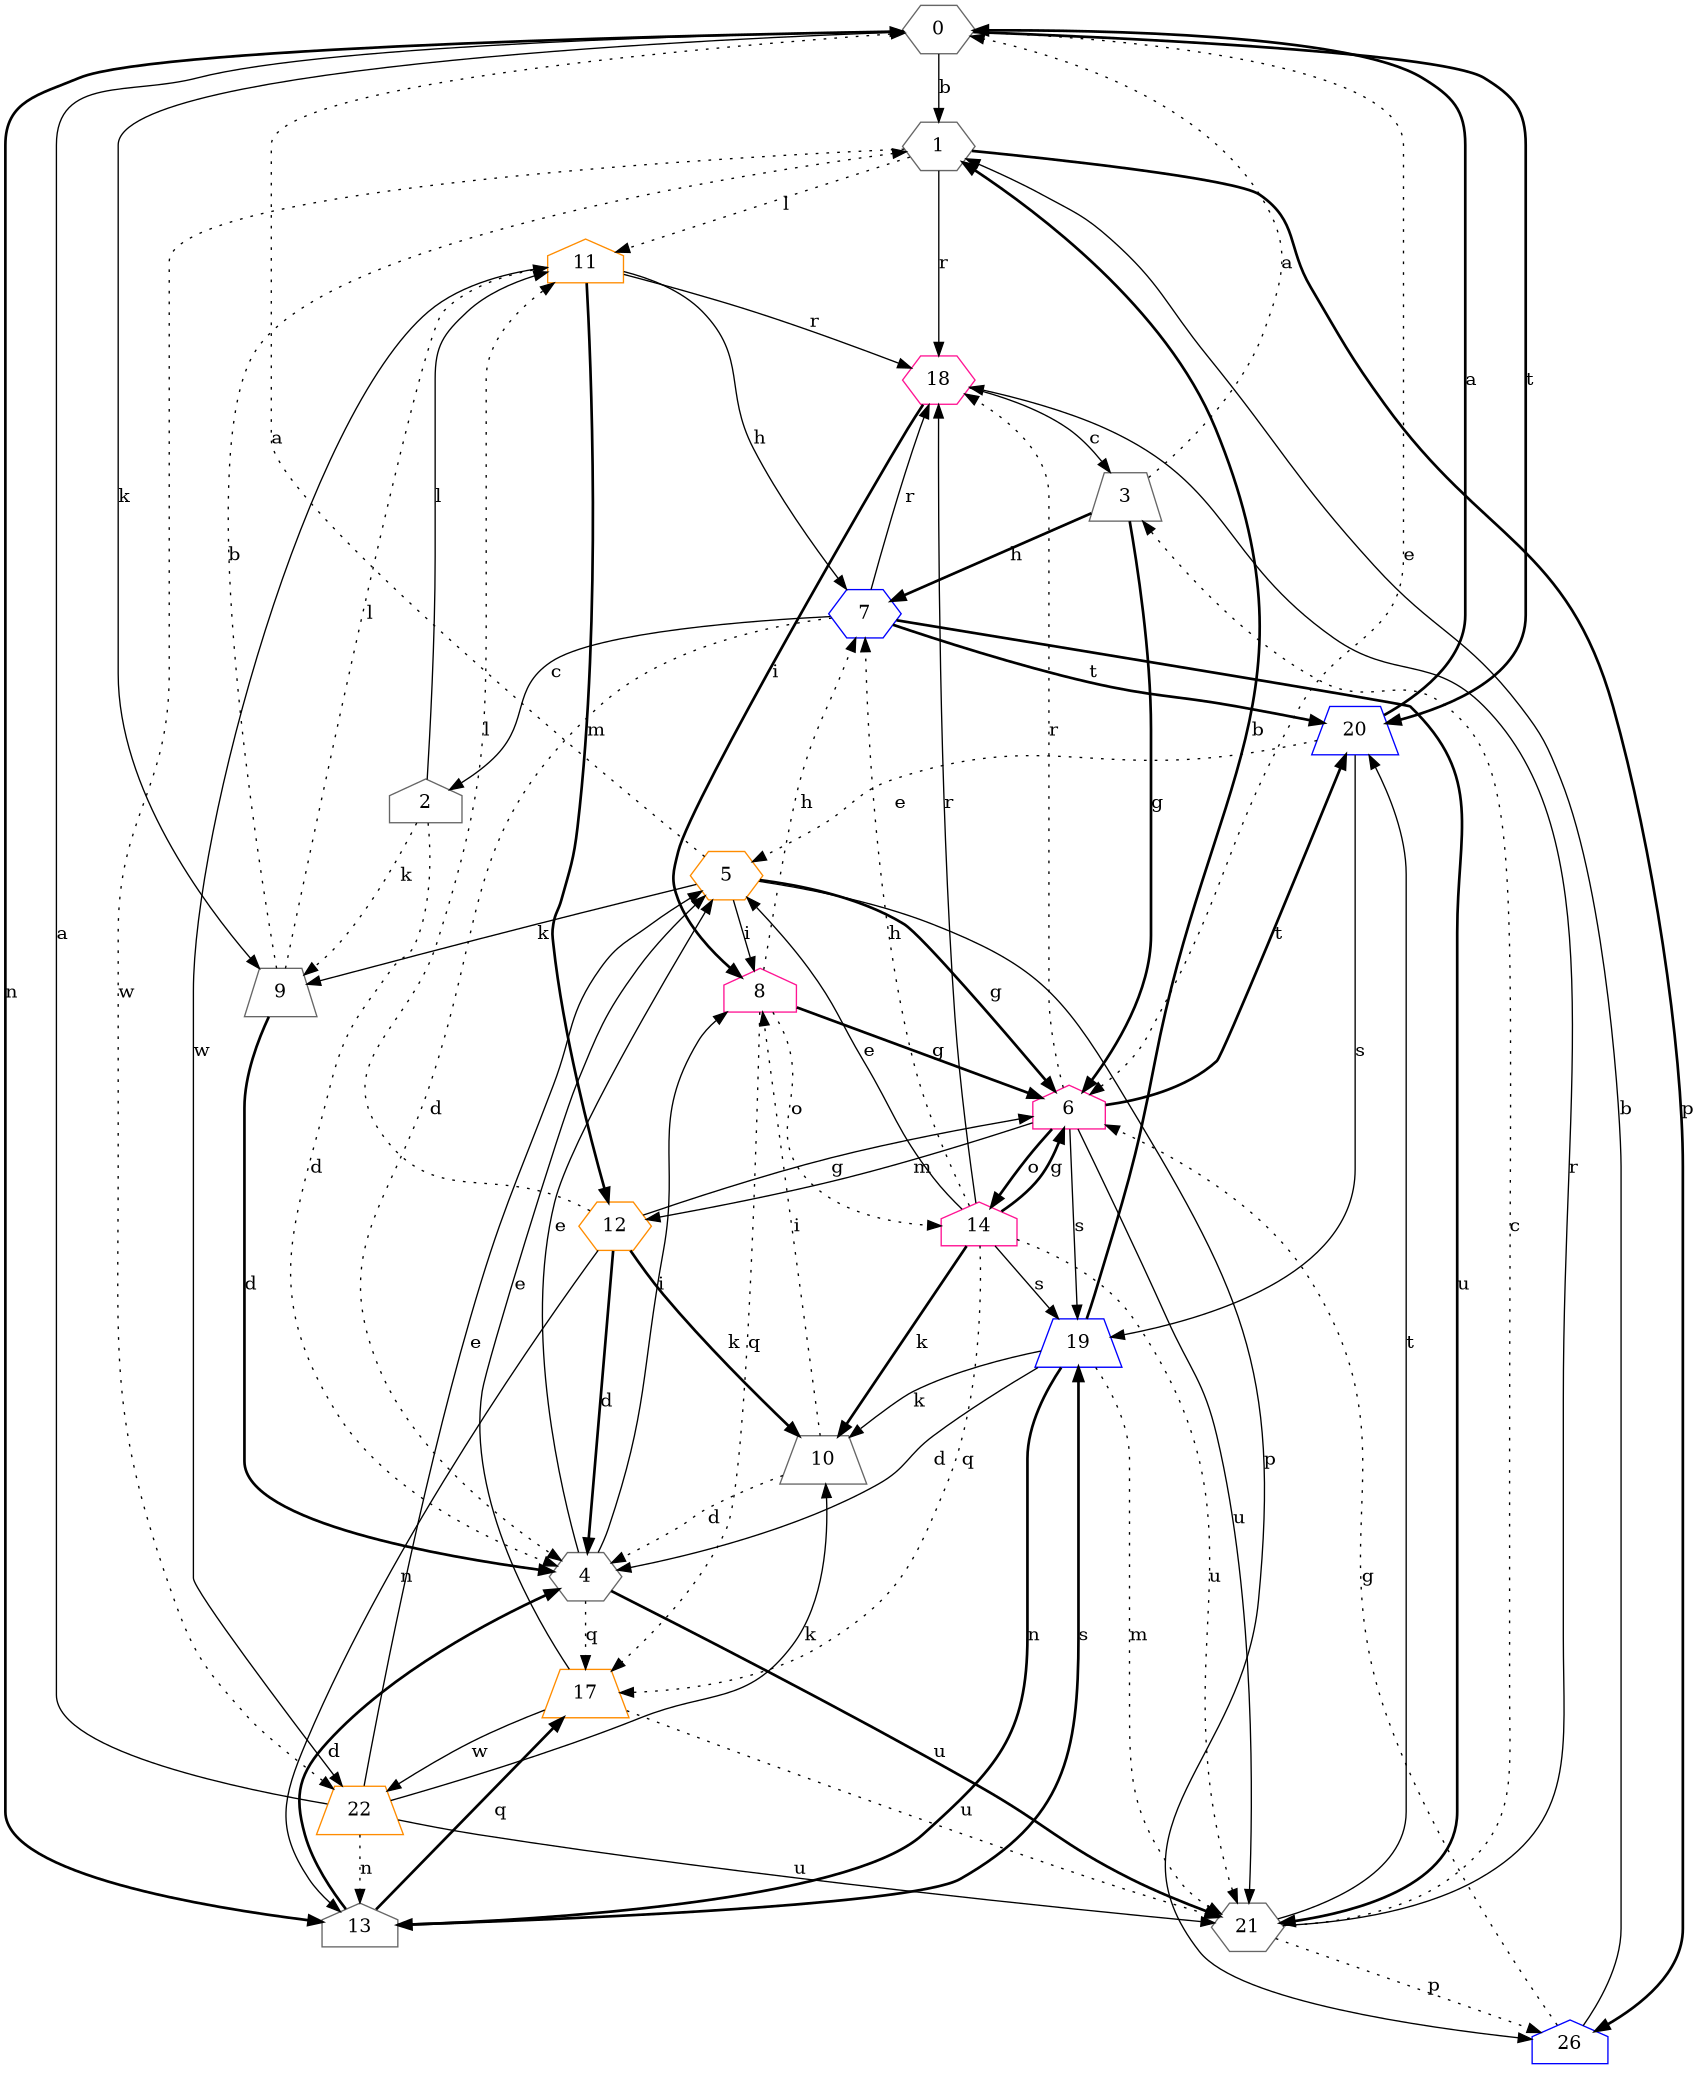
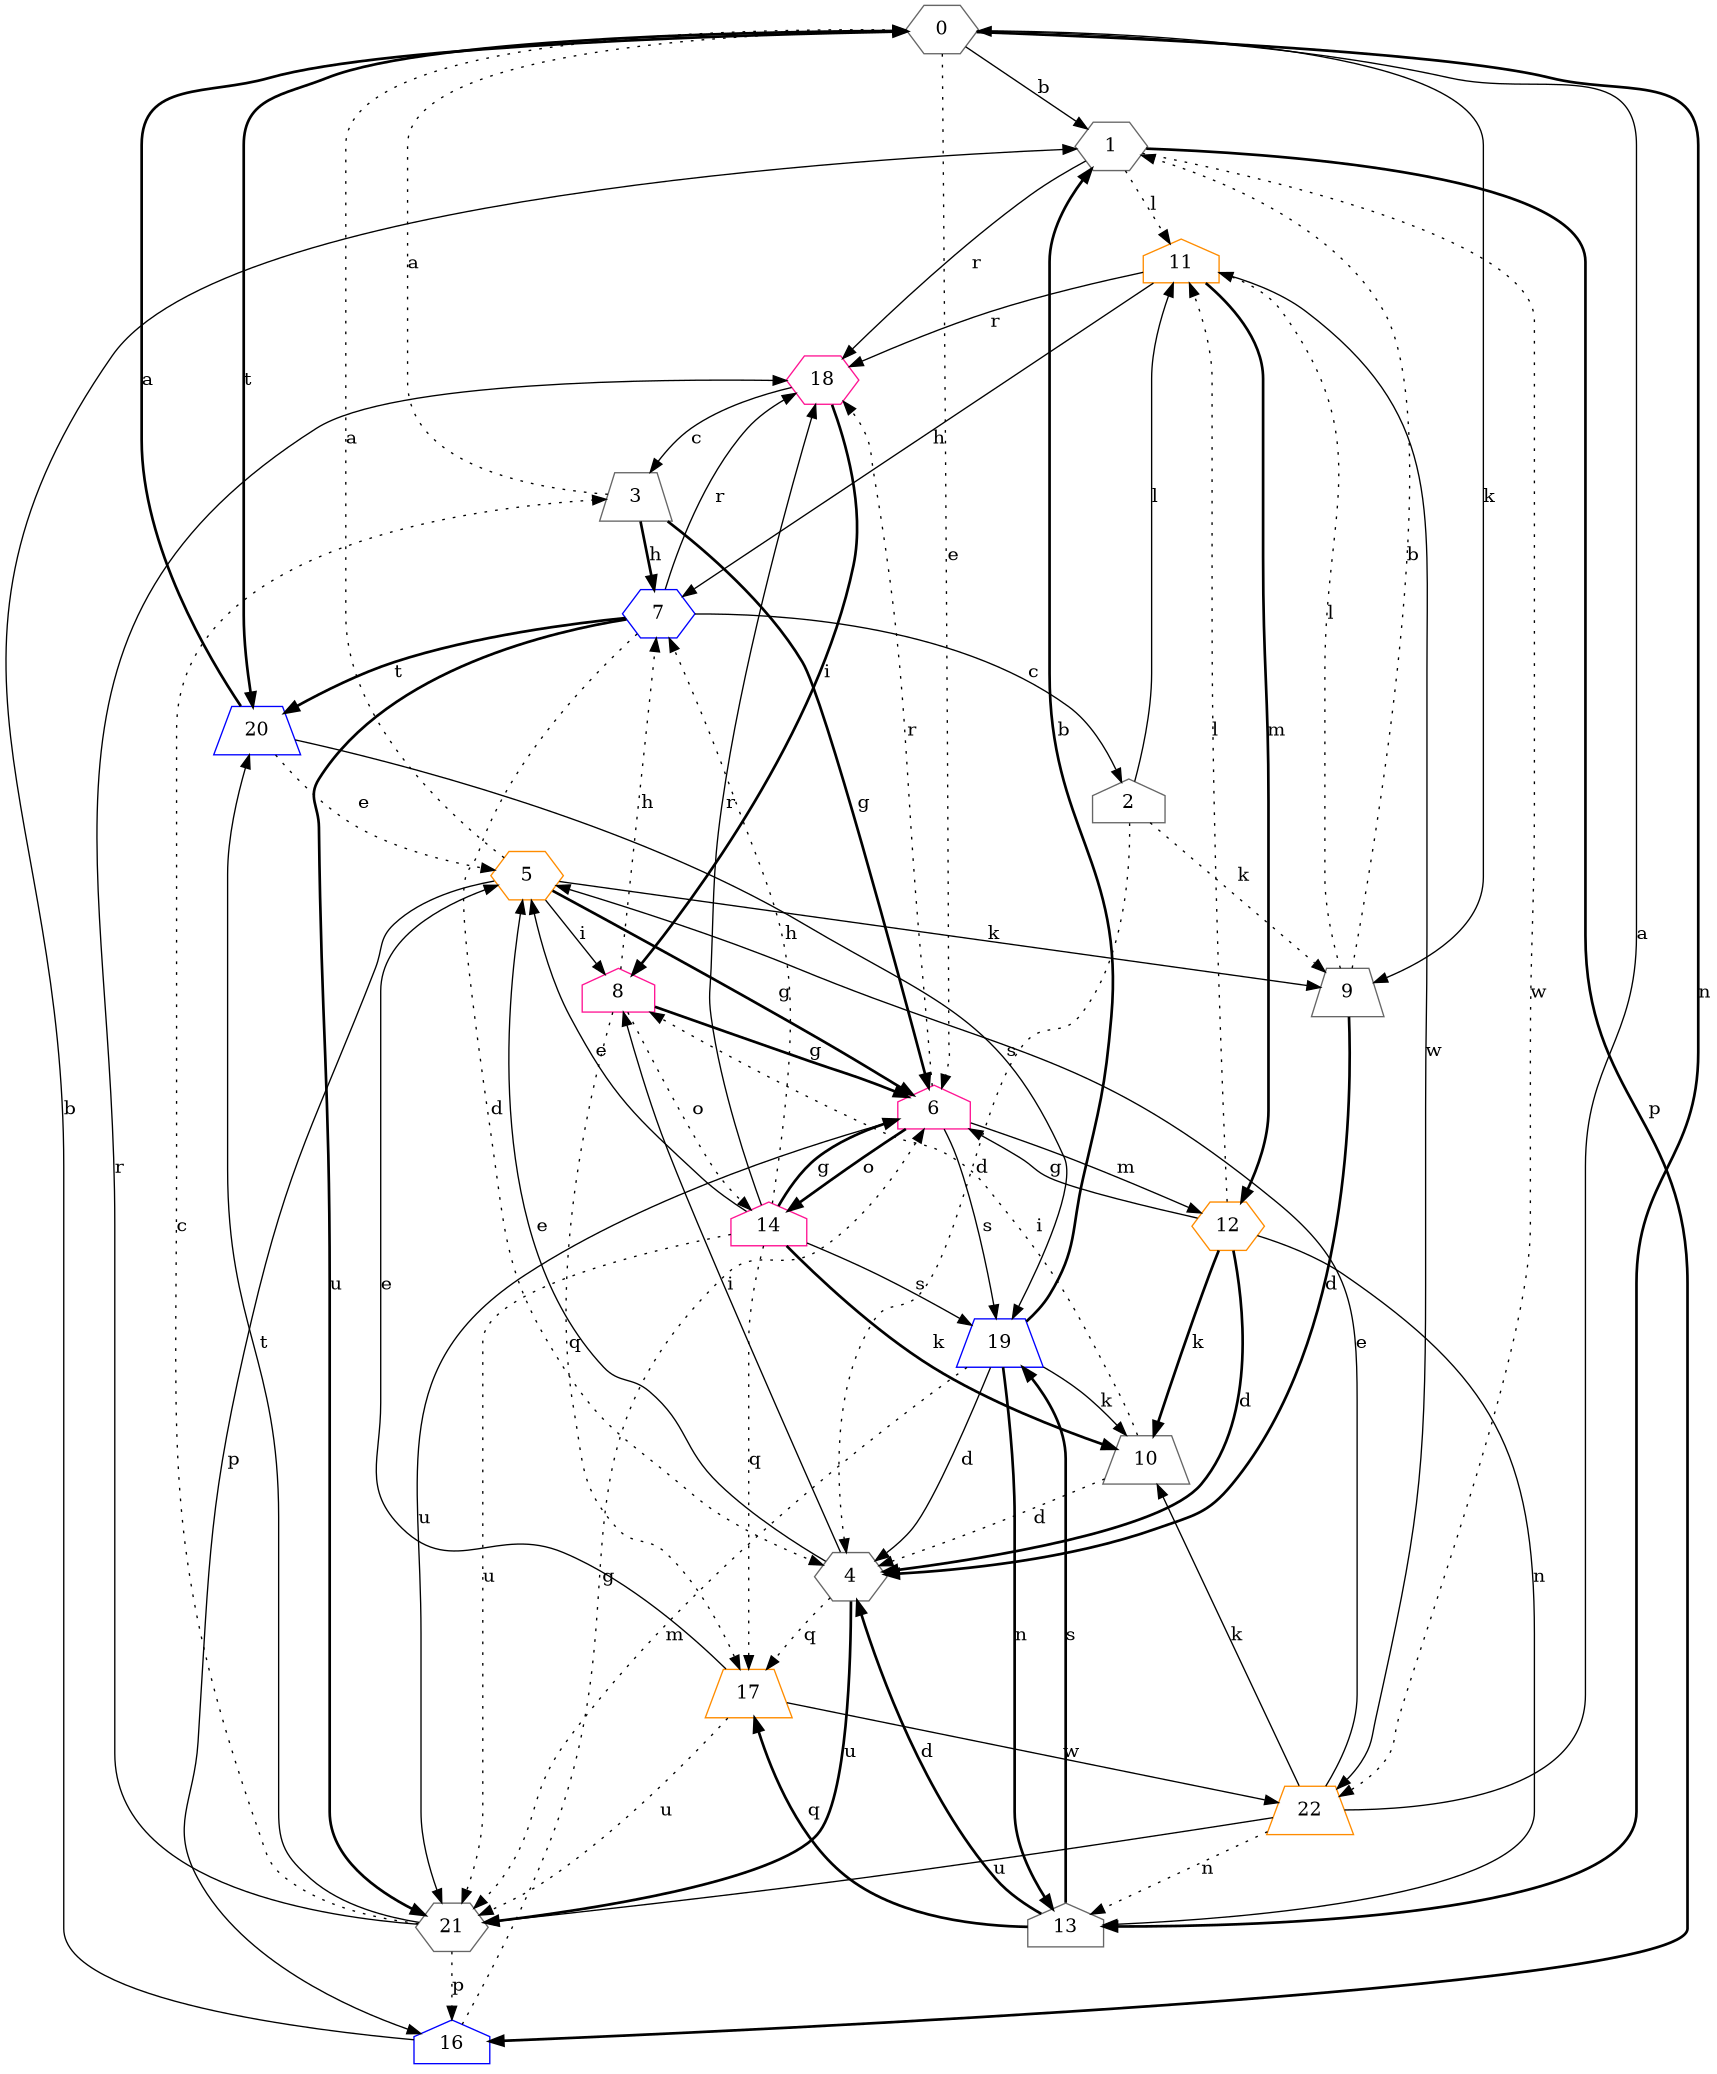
(1257, 971) -> none
(1570, 2044) -> (452, 2044)
